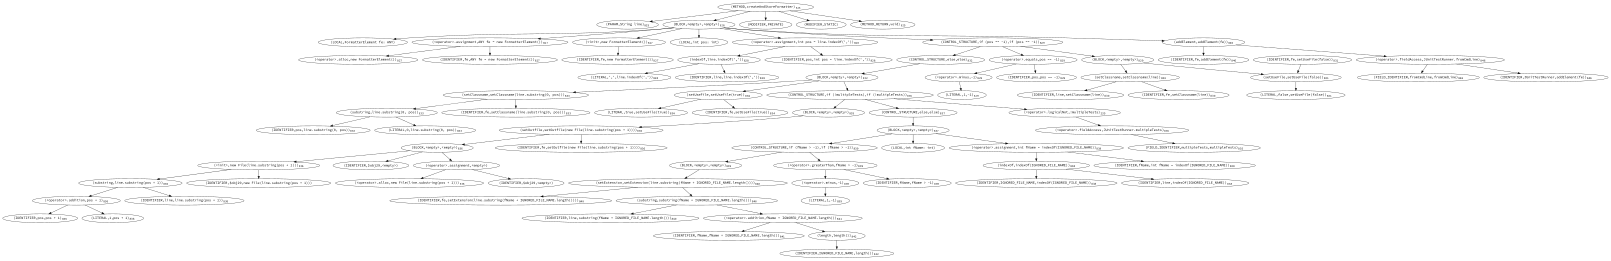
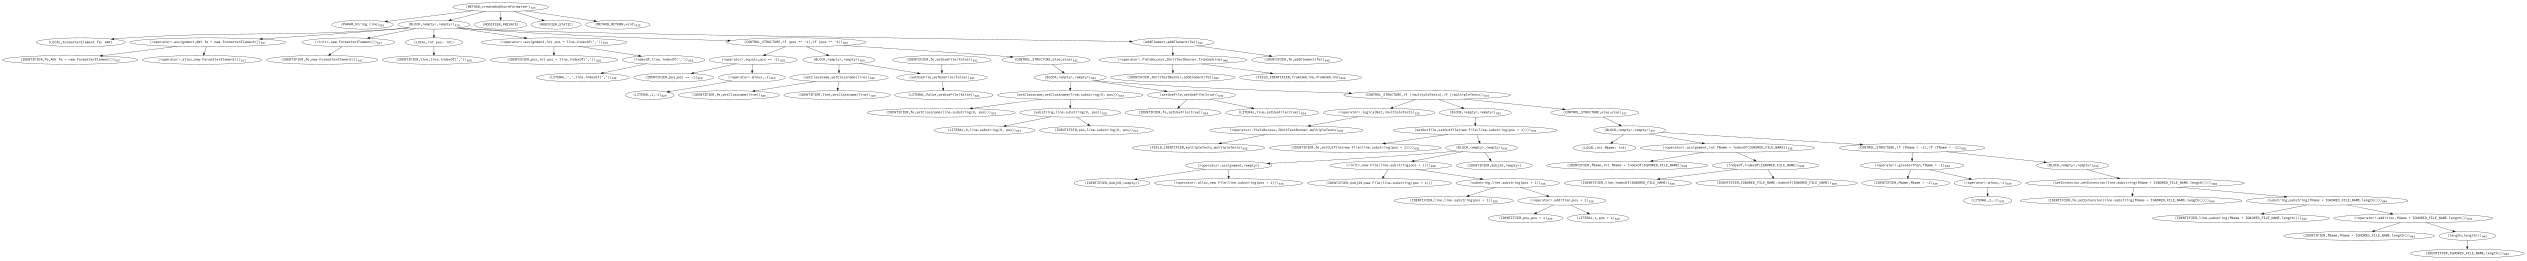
(723, 68) -> (434, 50)
